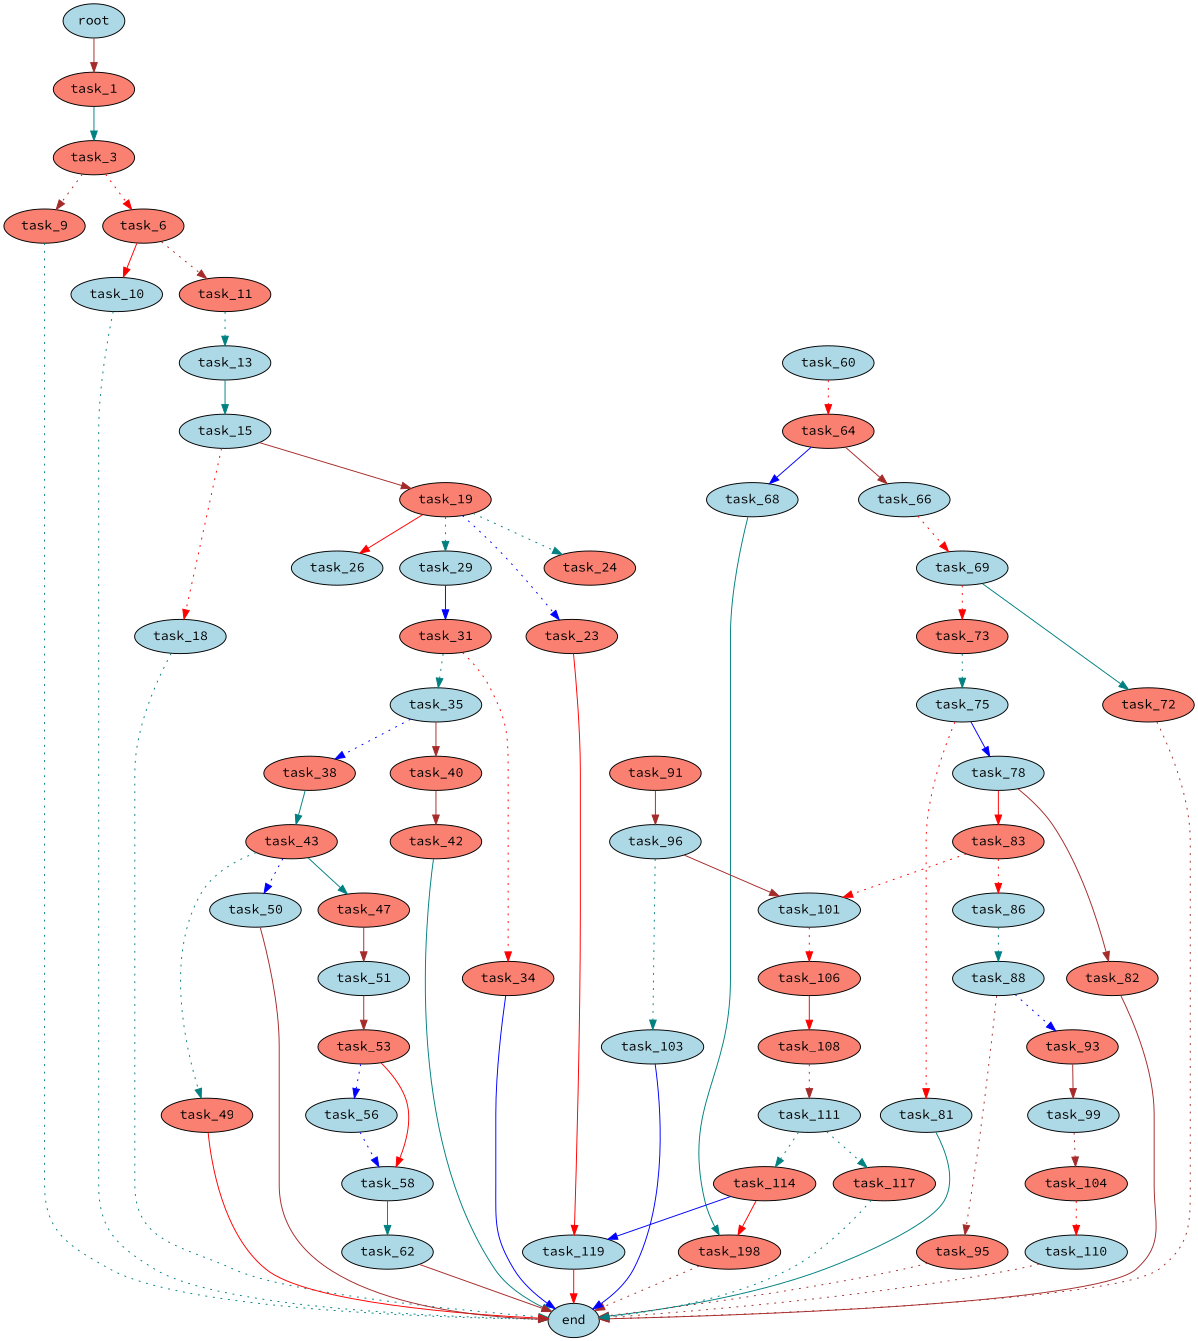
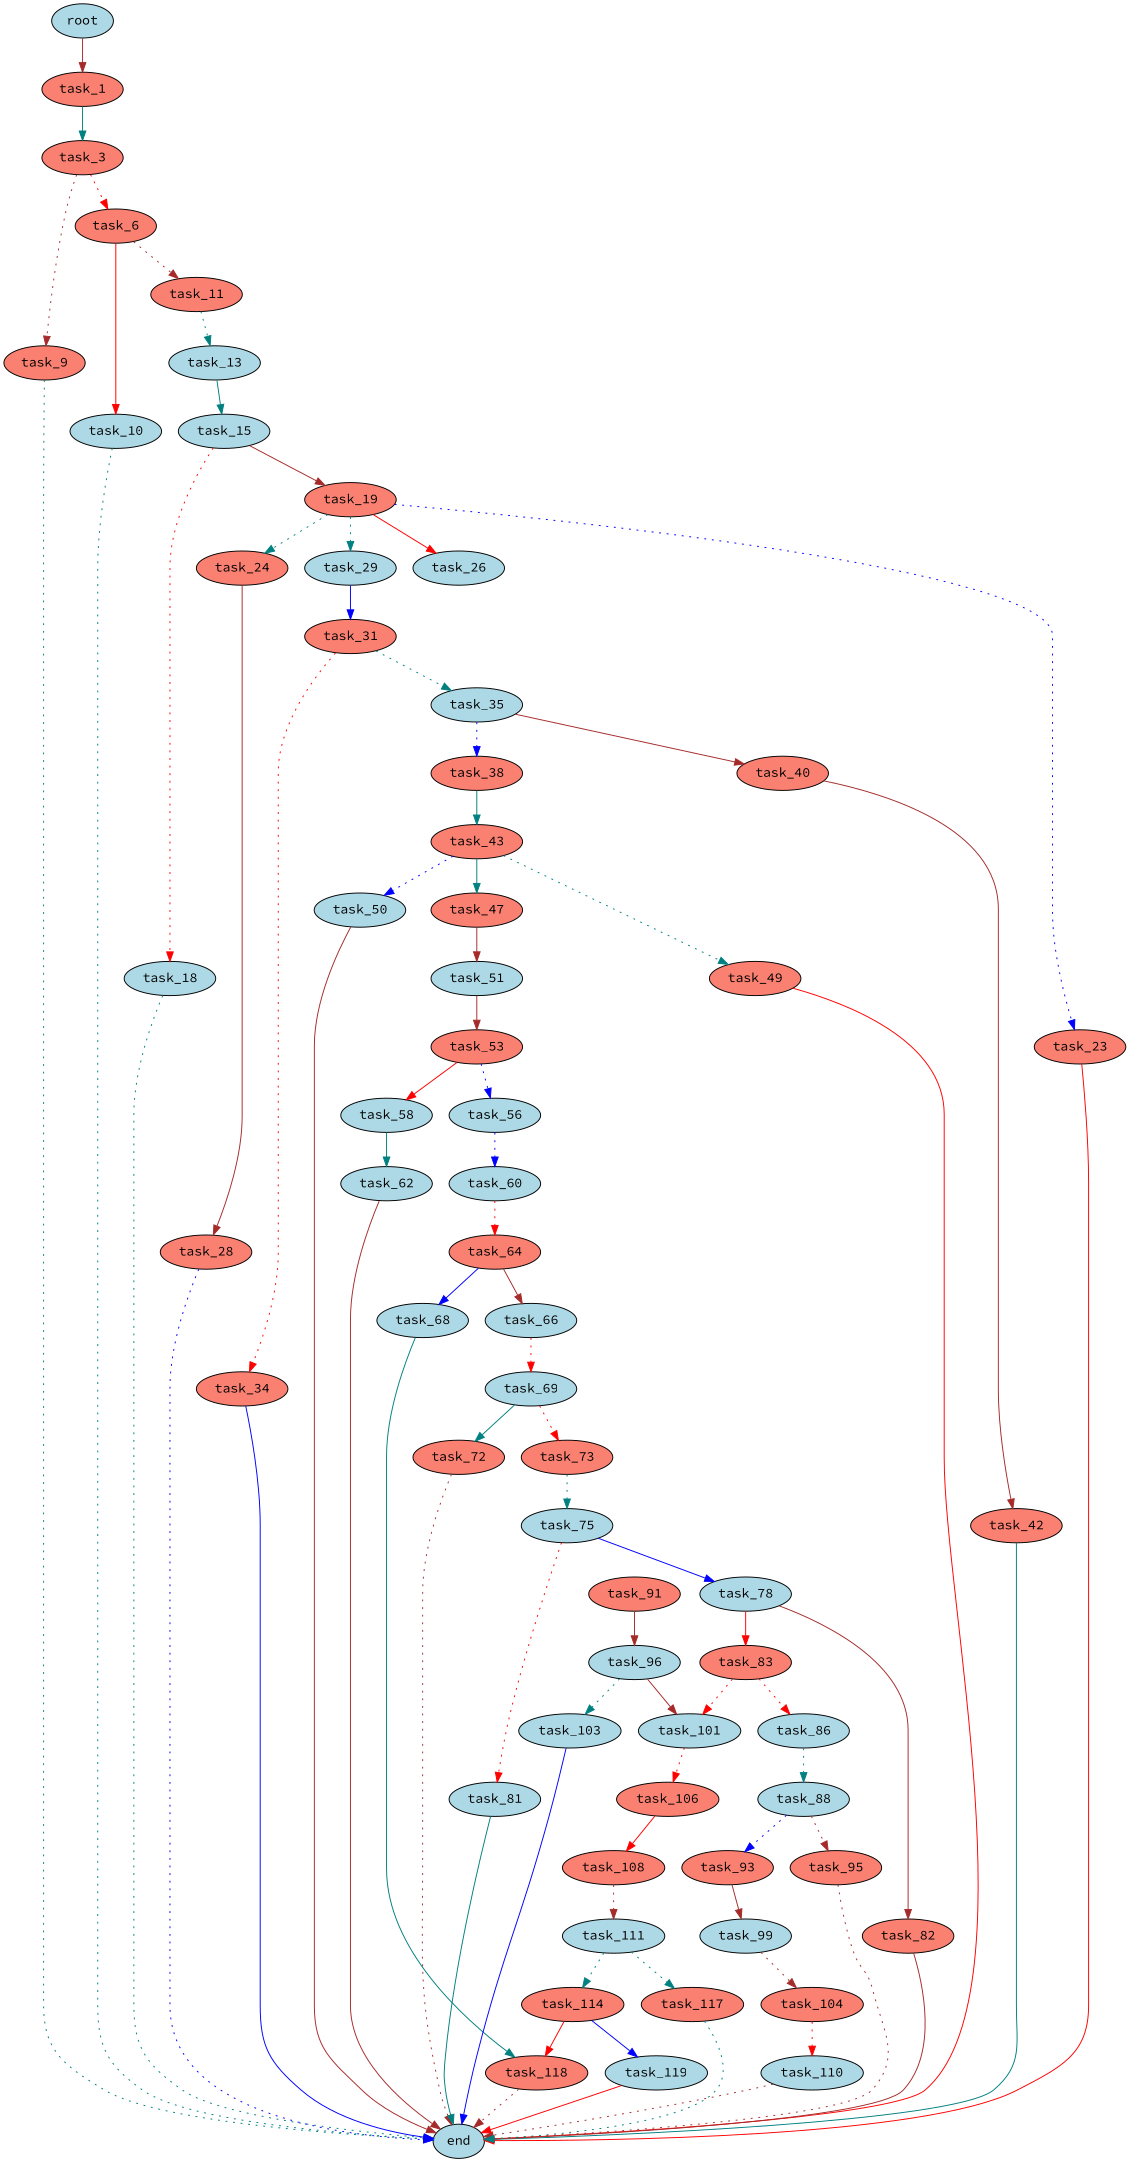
(580, 939) -> (1089, 1858)
(367, 1145) -> (495, 1145)
none -> (206, 1252)
(730, 1252) -> (537, 2073)
